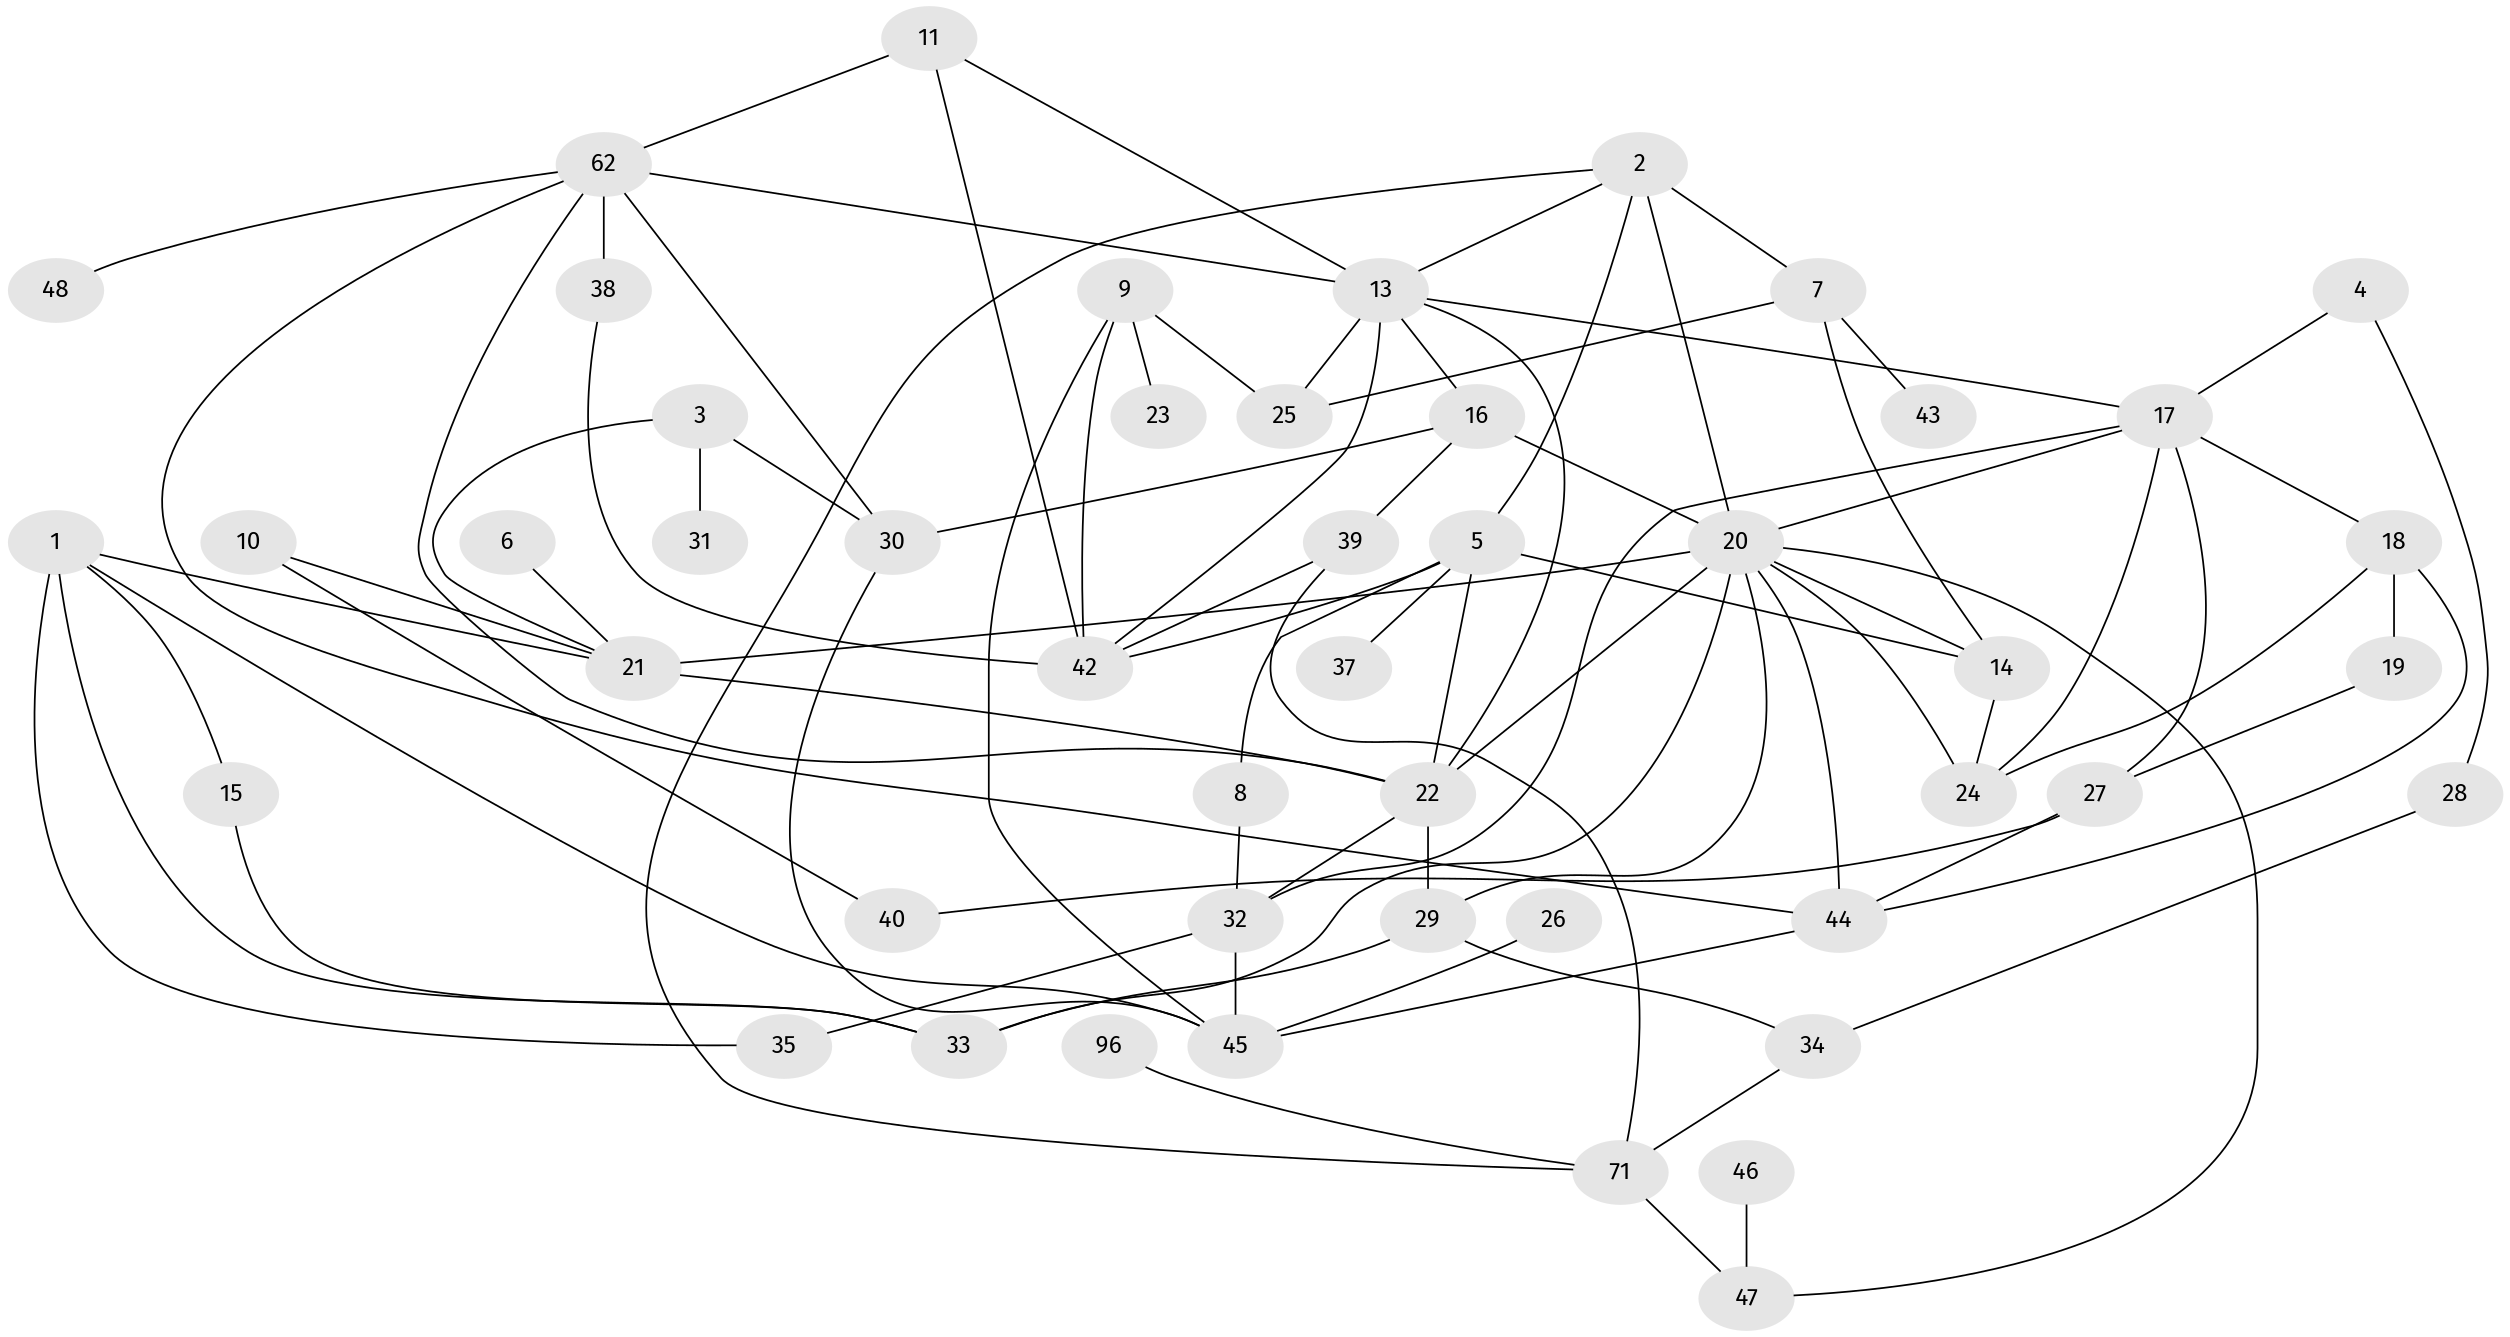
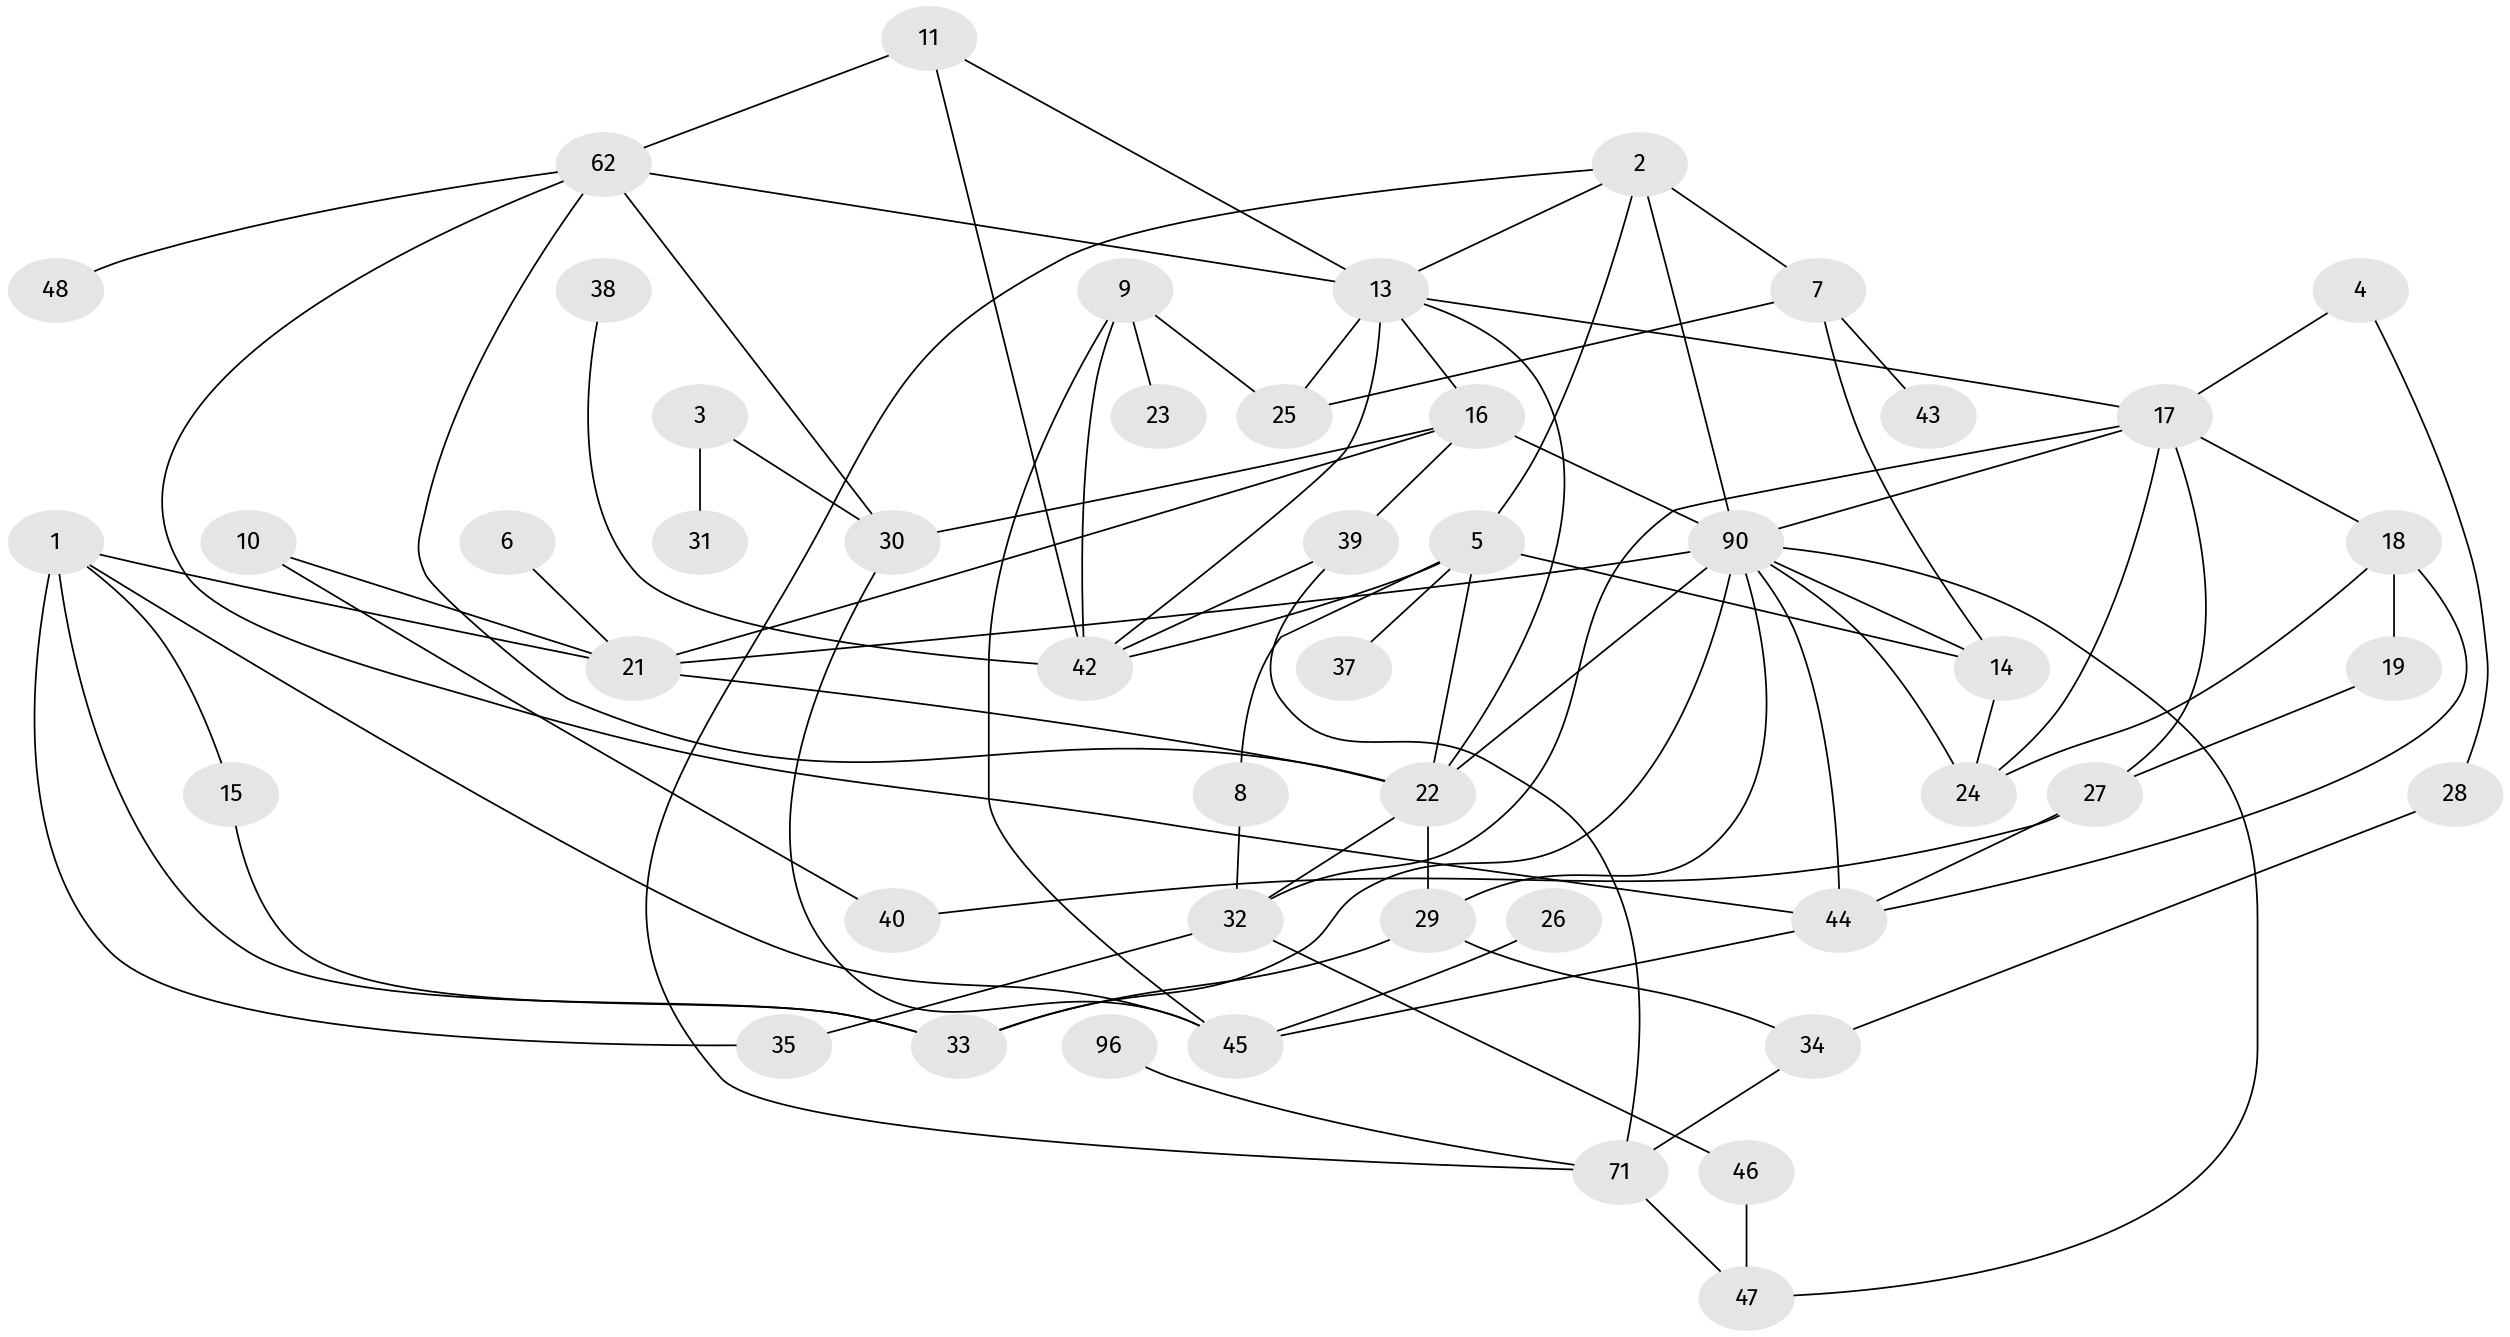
(604, 228) -> none
(444, 512) -> (1037, 550)
(1736, 542) -> (1736, 542)
(1236, 991) -> (1491, 1047)
